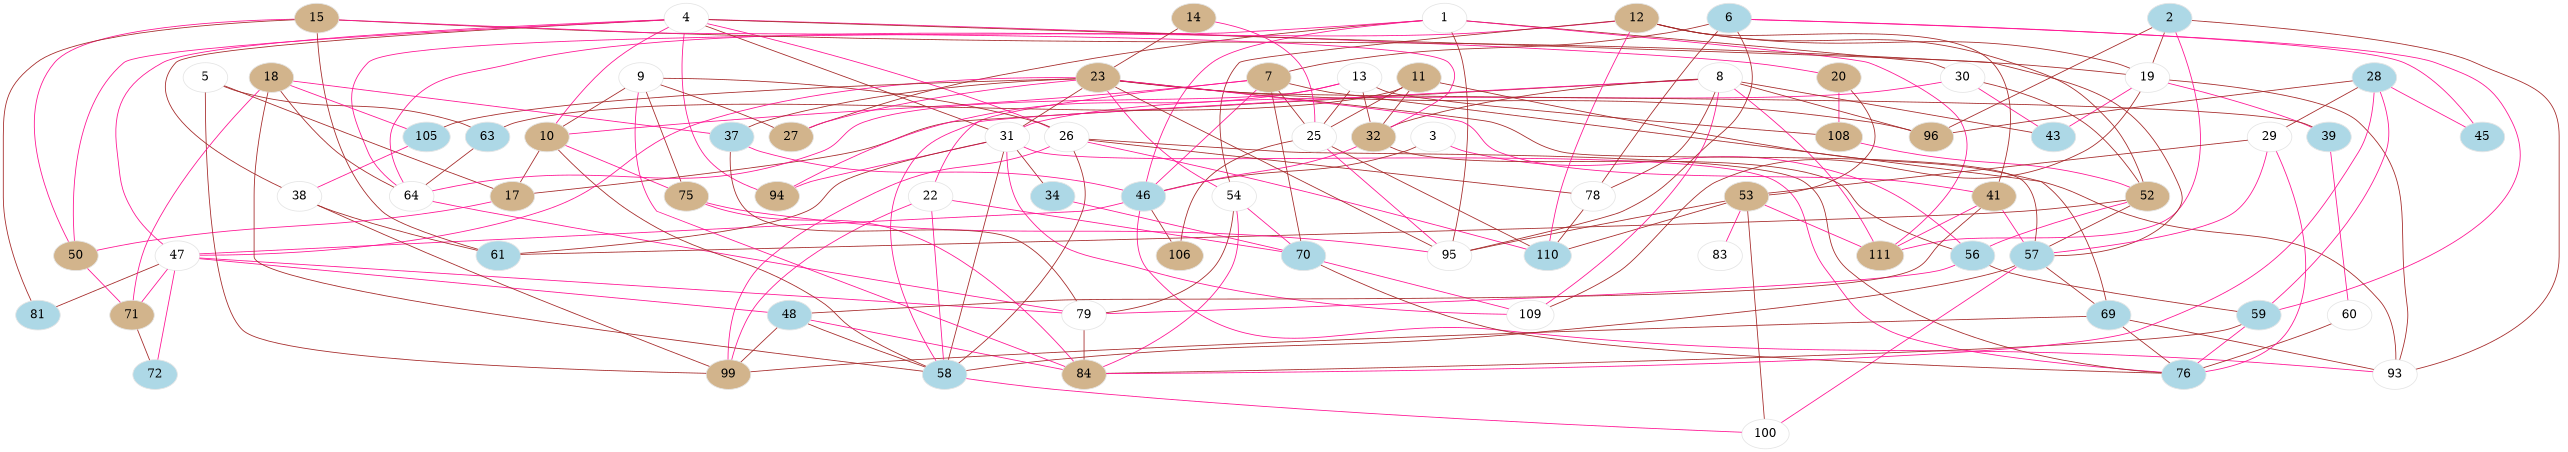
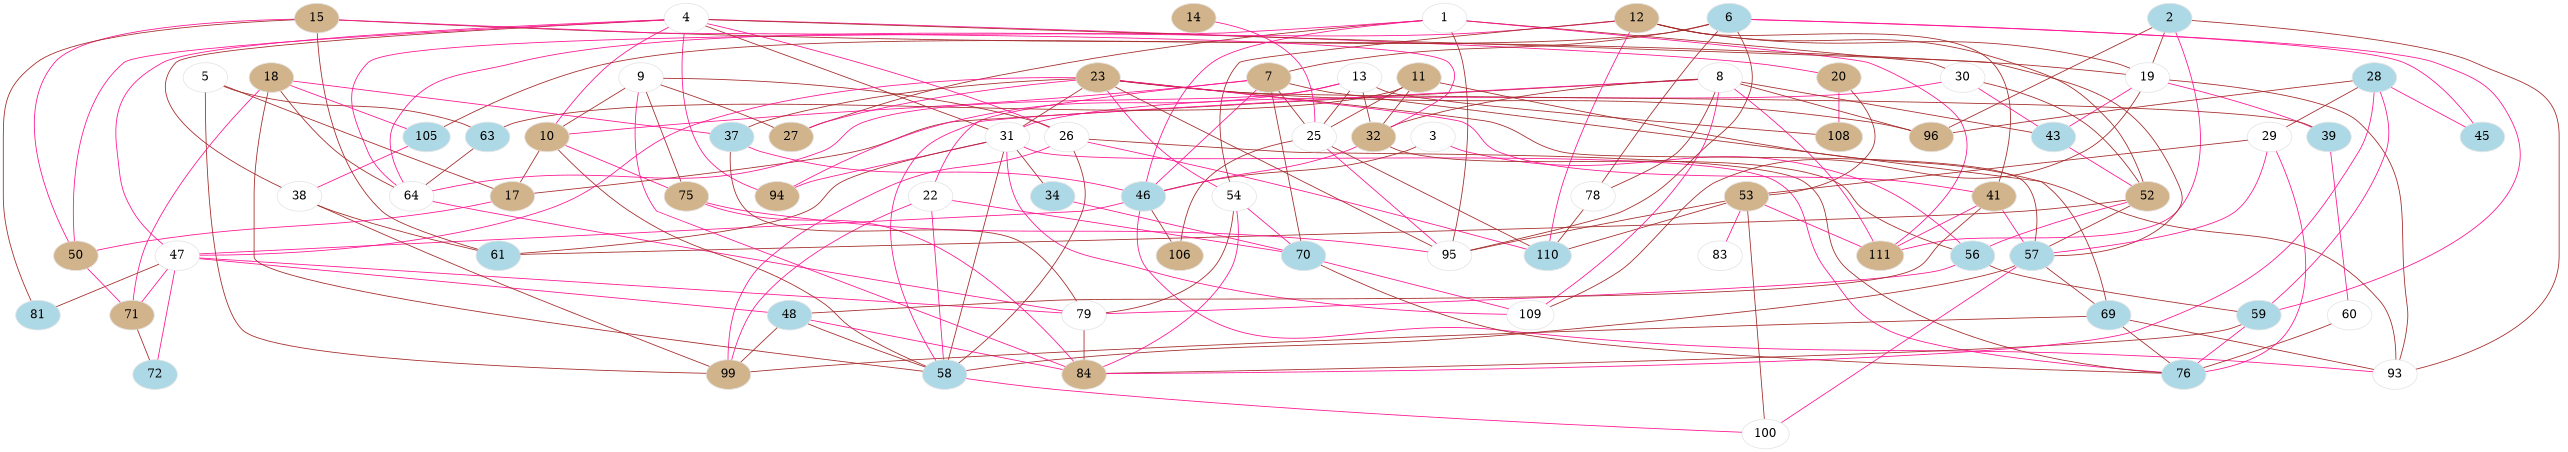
(1146, 48) -> none
(759, 91) -> (815, 44)
(1996, 163) -> (2100, 167)
(1366, 171) -> none
